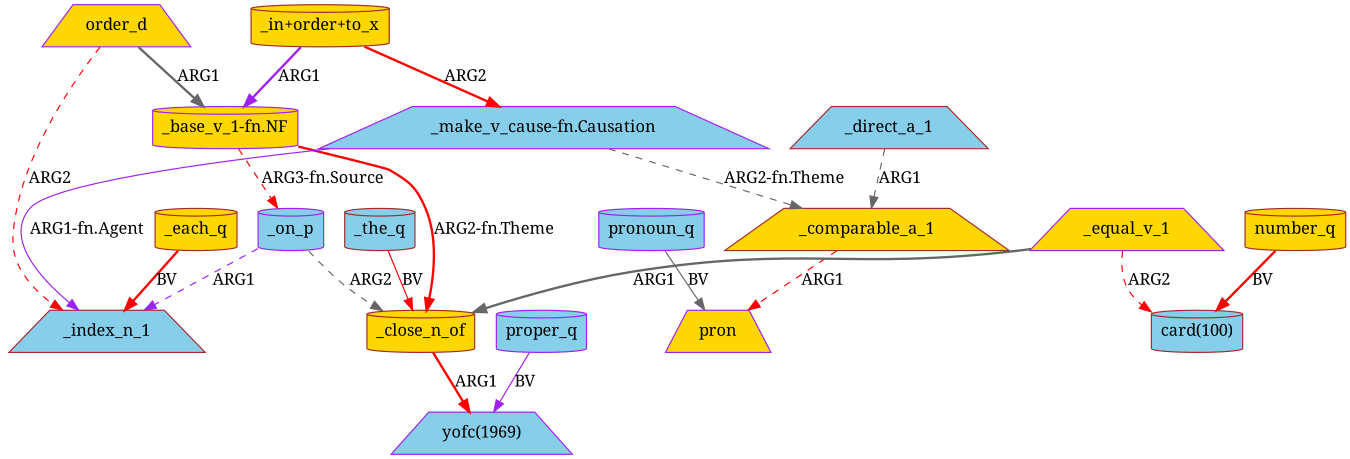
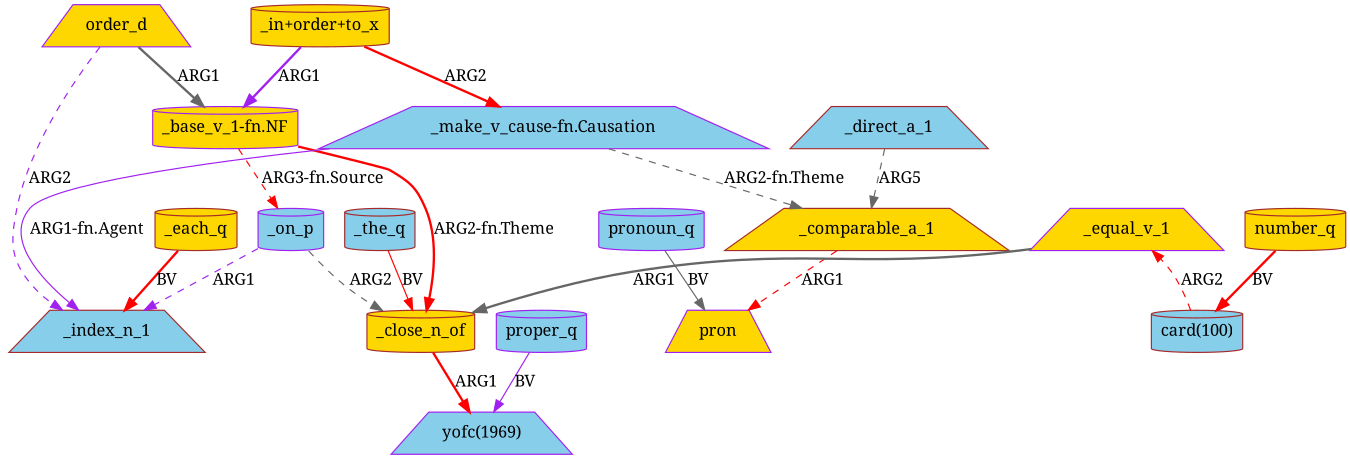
(27, 173) -> (27, 173)
(900, 179) -> (900, 179)
(1124, 281) -> (1178, 283)
